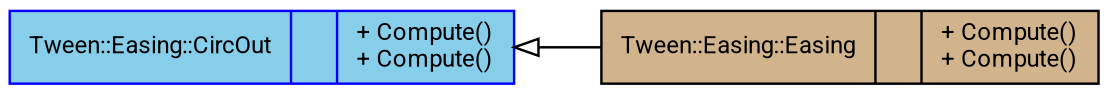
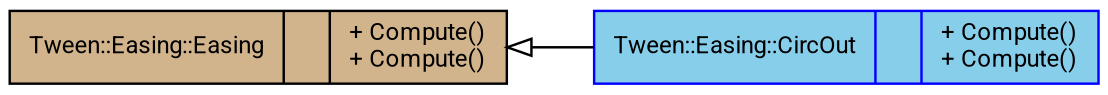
(570, 47) -> (563, 47)
